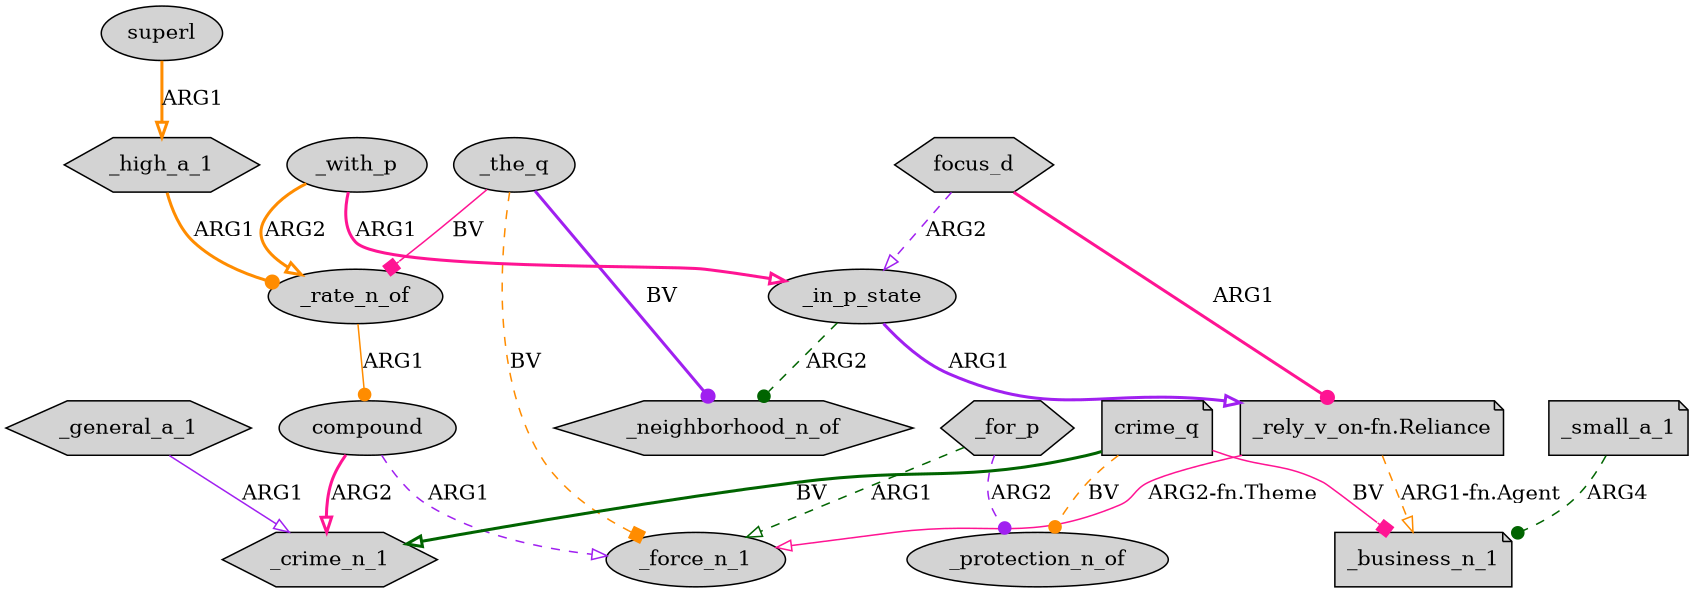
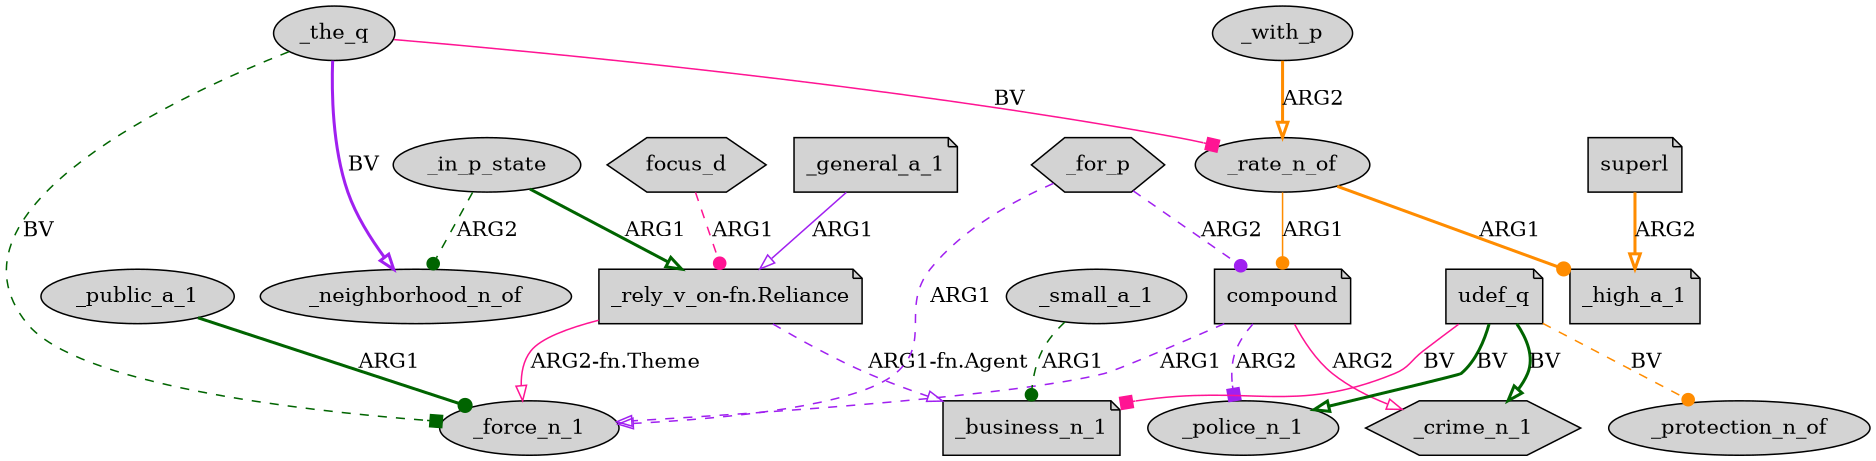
(162, 33) -> (1635, 165)
(193, 99) -> (1666, 231)
(162, 165) -> (1635, 296)
(923, 225) -> none
(204, 250) -> (1447, 227)
(536, 265) -> none
(619, 291) -> (340, 164)
(1168, 293) -> (707, 225)
none -> (138, 296)
(513, 385) -> (25, 318)
(1044, 399) -> (599, 226)
(129, 428) -> (876, 165)
(368, 428) -> (1283, 296)
(734, 428) -> (416, 296)
(1157, 428) -> (1494, 296)
none -> (1243, 428)
(1619, 428) -> (1097, 296)
(331, 484) -> (1333, 374)
(1395, 487) -> (848, 365)
(862, 489) -> (903, 365)
(223, 490) -> (809, 225)
(988, 490) -> (1184, 227)
(1618, 494) -> (1073, 362)
